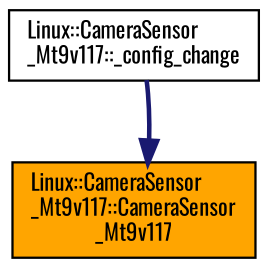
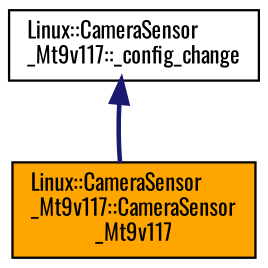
(149, 110) -> (119, 133)
